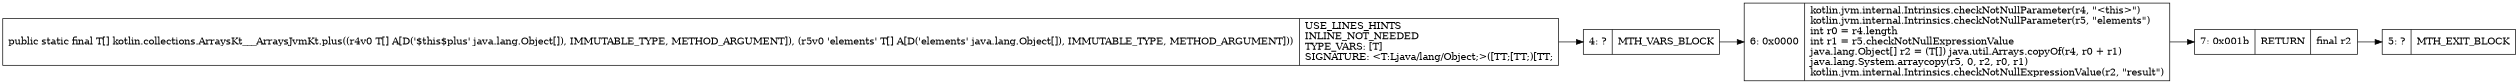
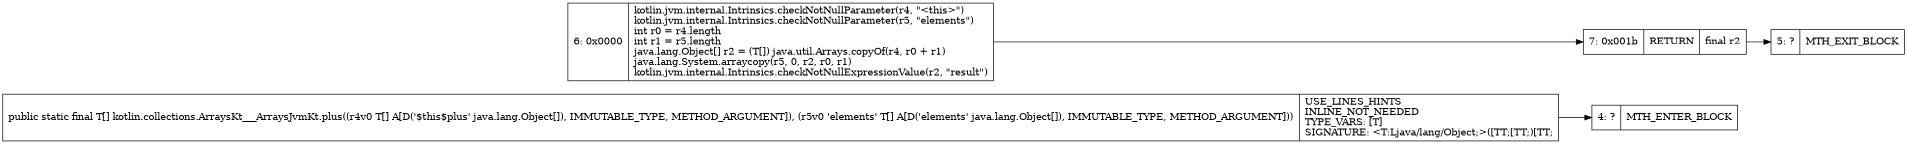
(1666, 42) -> (1679, 117)
(1728, 42) -> none
(1912, 42) -> (678, 42)
